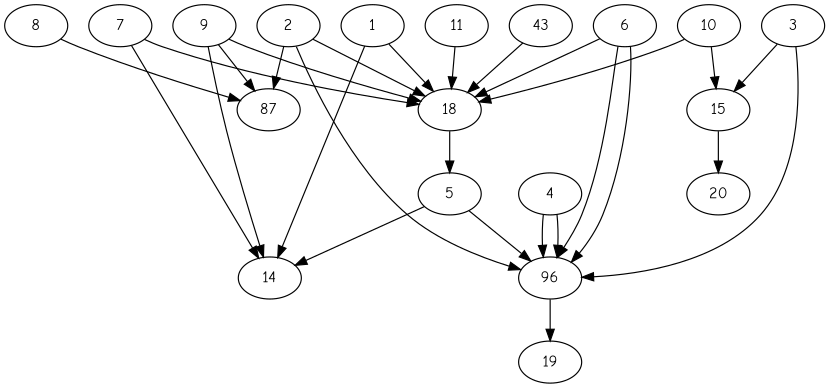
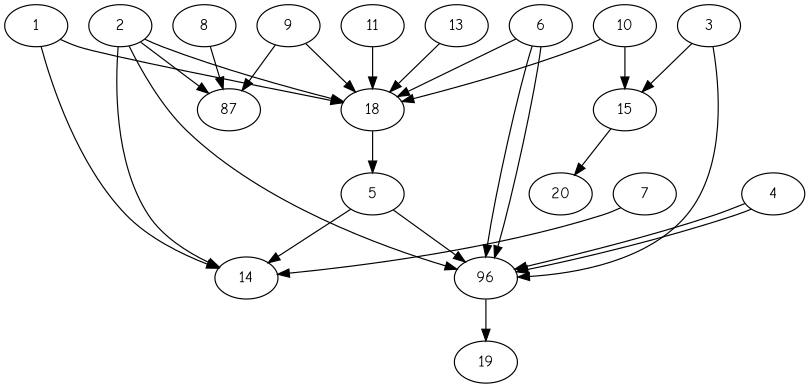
(541, 26) -> (457, 26)
(268, 76) -> none
(231, 147) -> (129, 171)
